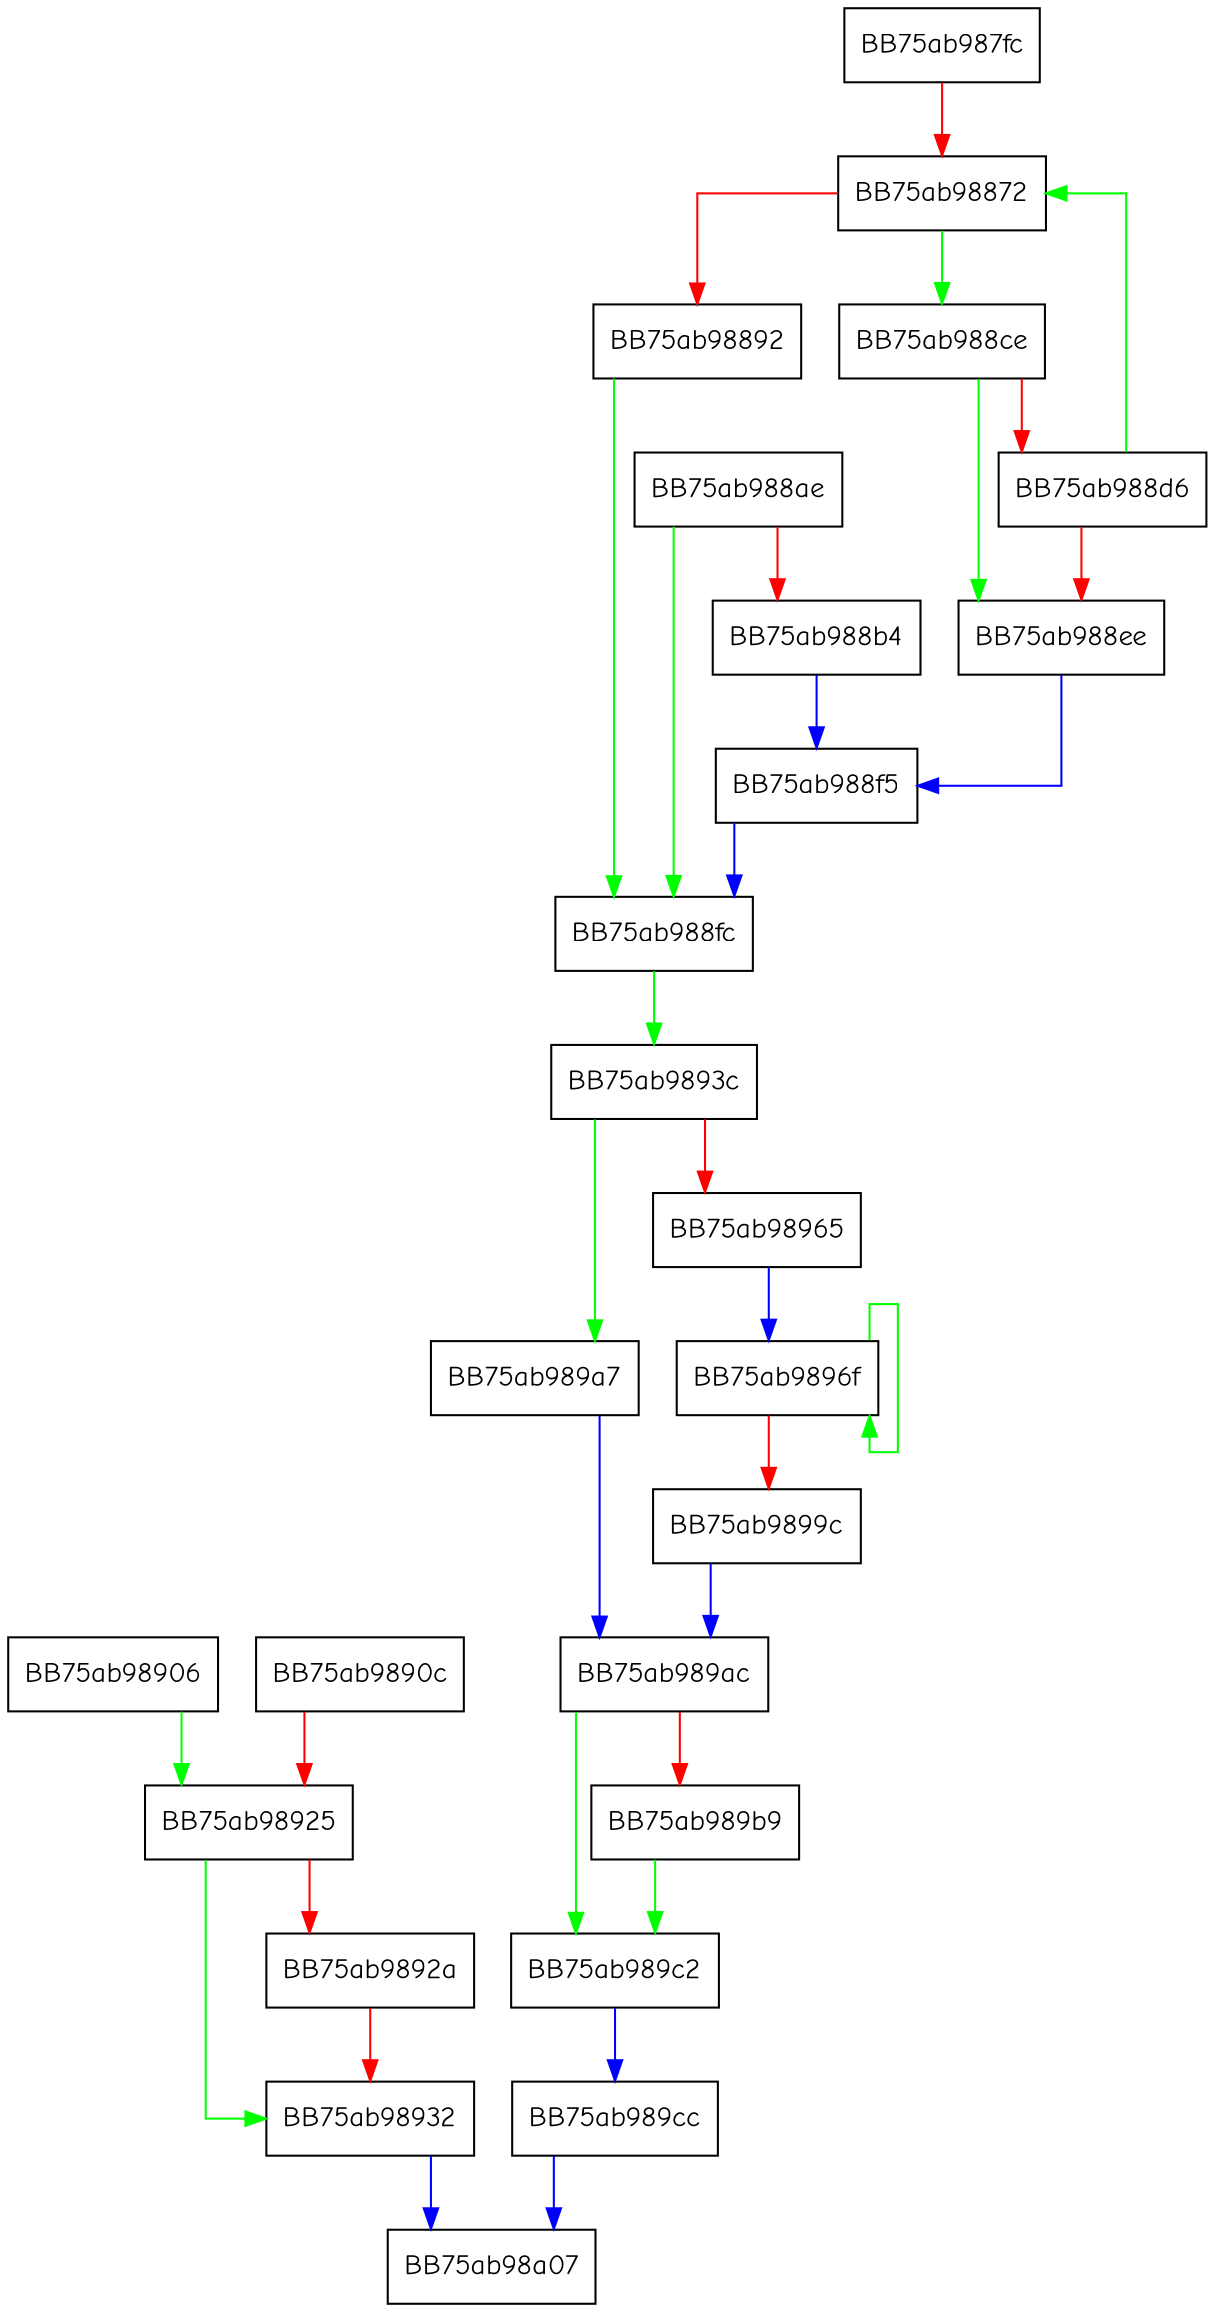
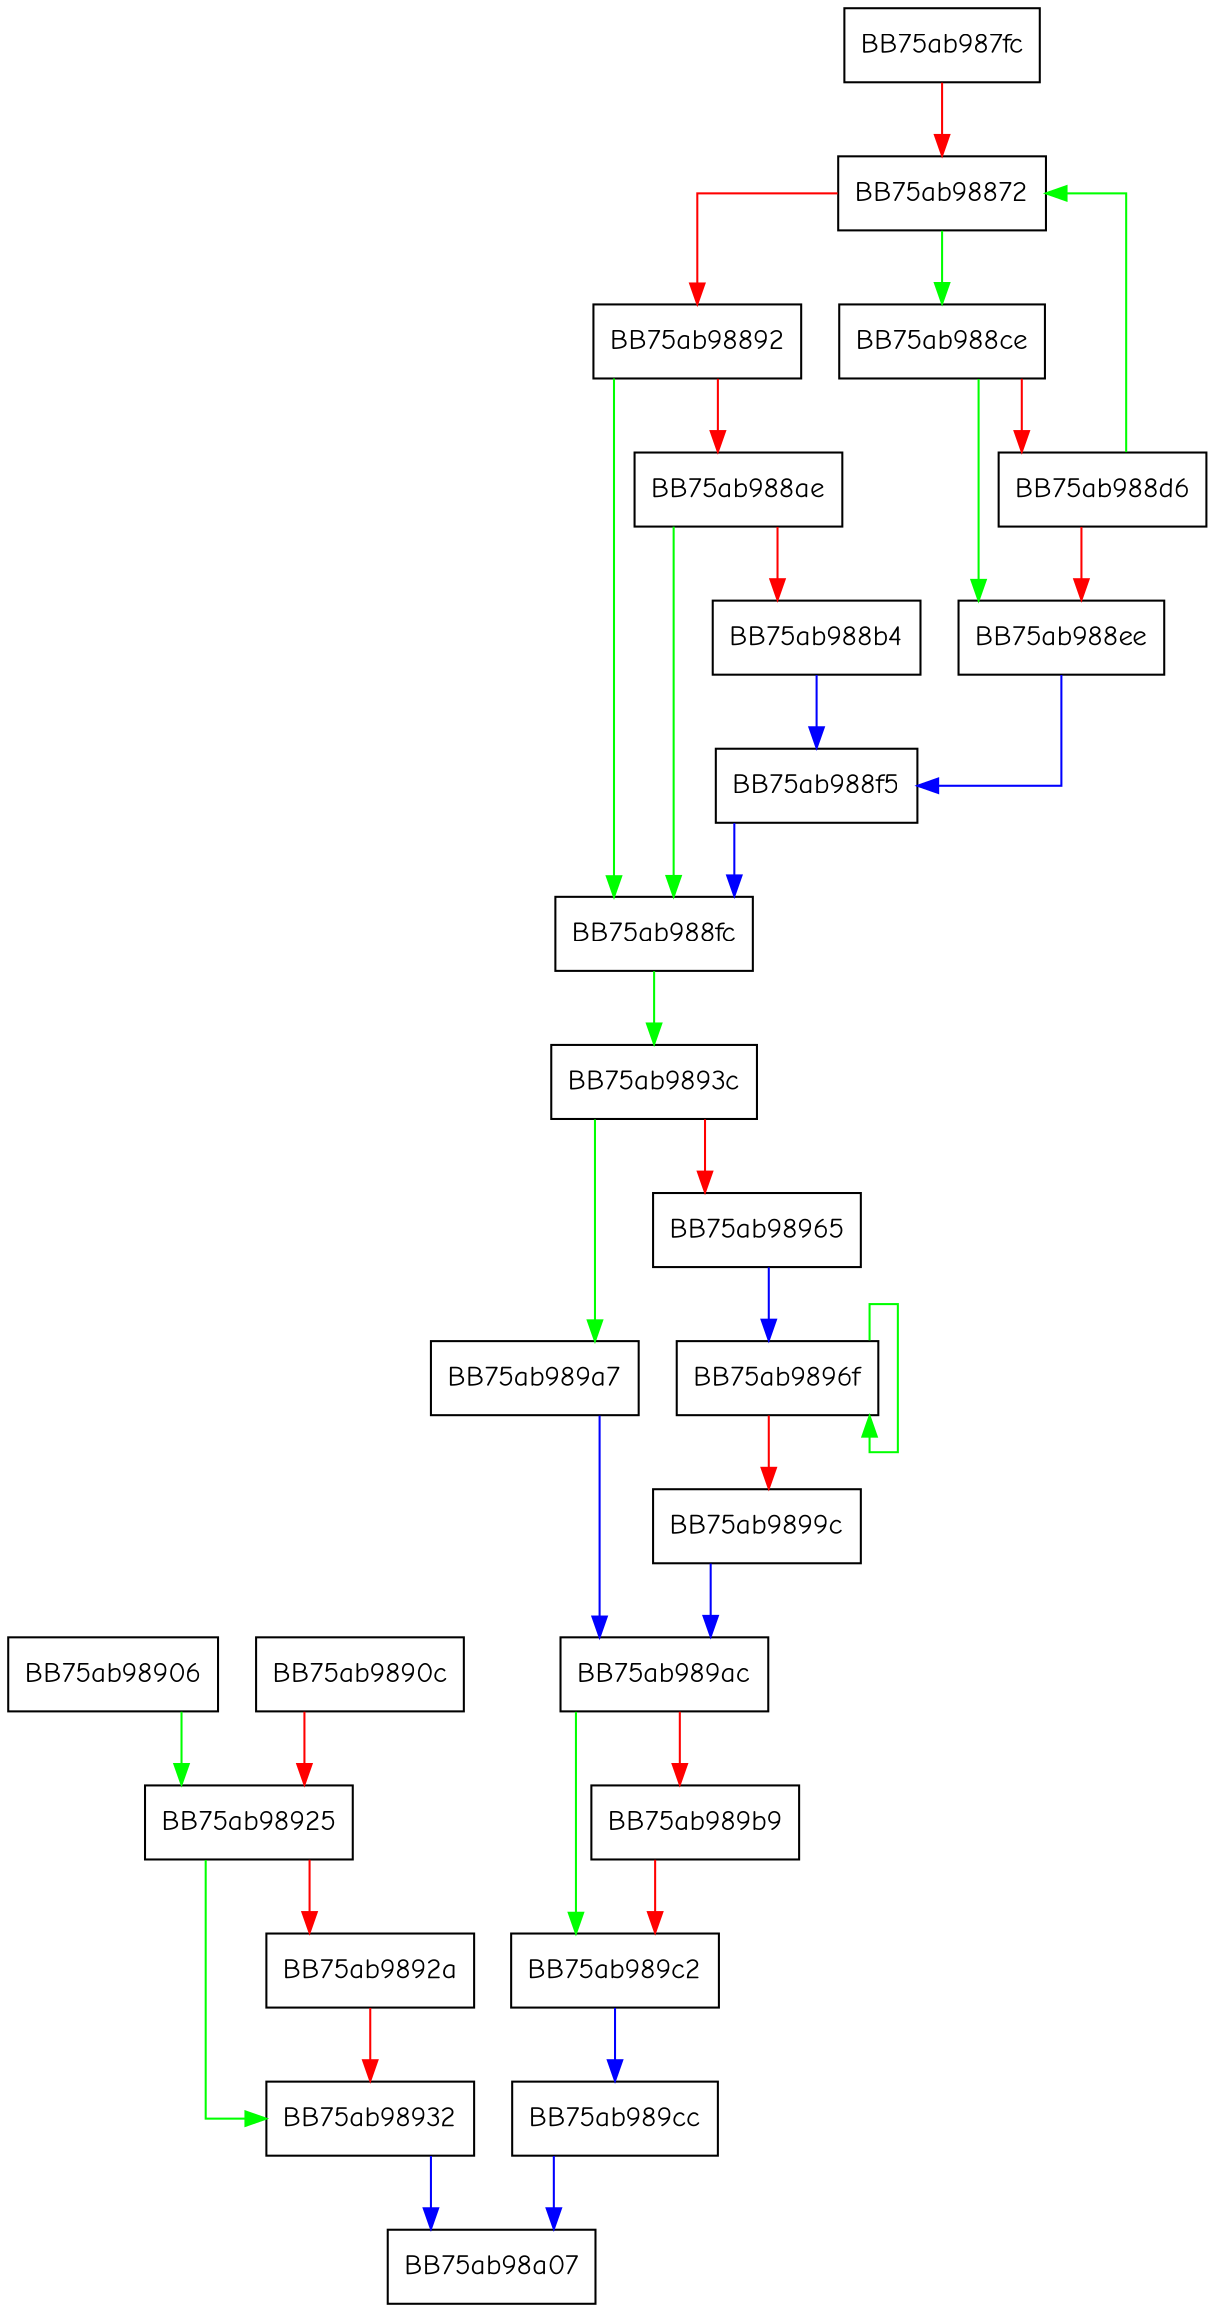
none -> (718, 405)
(655, 1886) -> (655, 1886)
